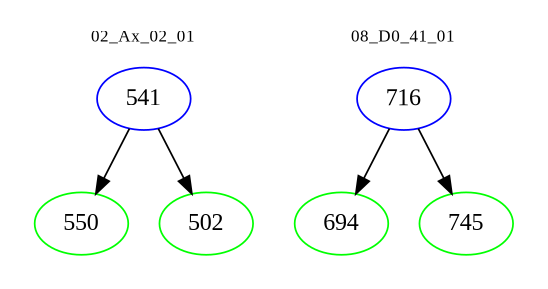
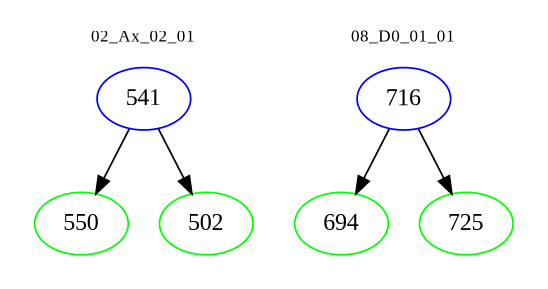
(404, 37) -> (404, 37)
(466, 224) -> (466, 224)
